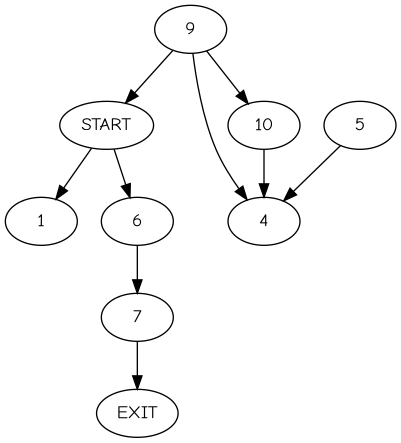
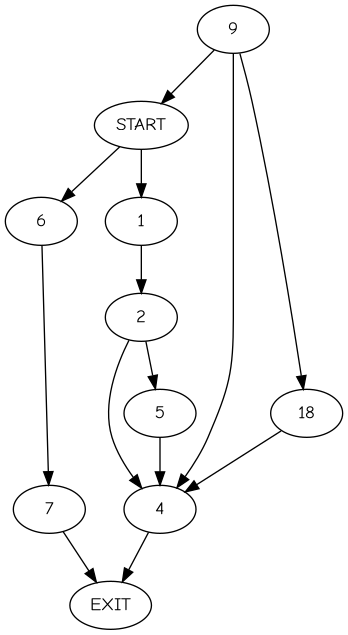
(264, 125) -> (307, 413)
none -> (141, 317)
none -> (139, 551)
